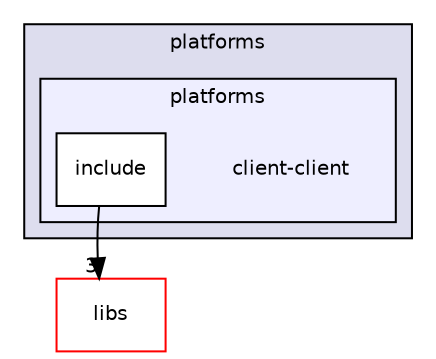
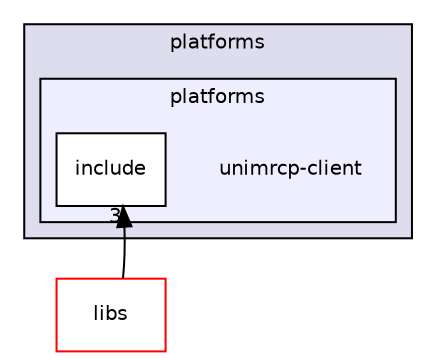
(291, 170) -> (291, 170)
(98, 232) -> (125, 253)
